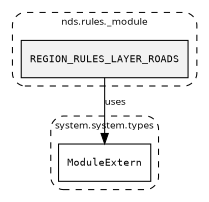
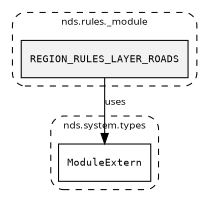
(105, 126) -> (105, 126)
